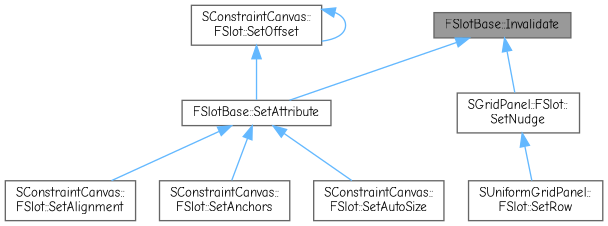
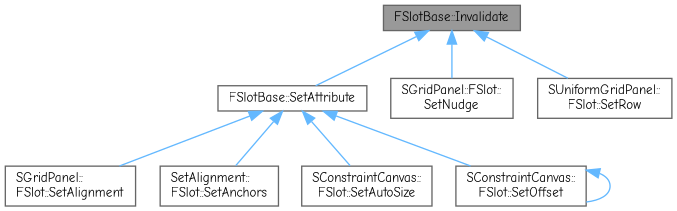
(257, 79) -> (403, 141)
(528, 163) -> (527, 58)
(70, 201) -> (70, 186)
(225, 201) -> (219, 186)
